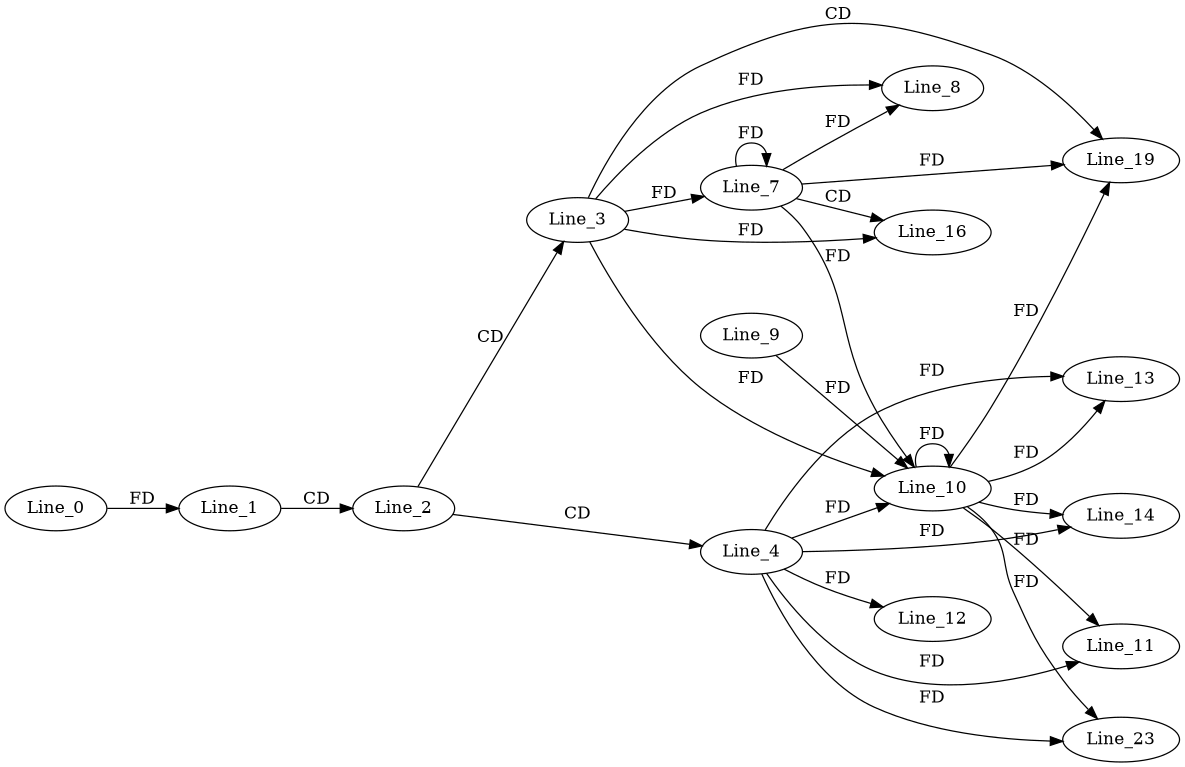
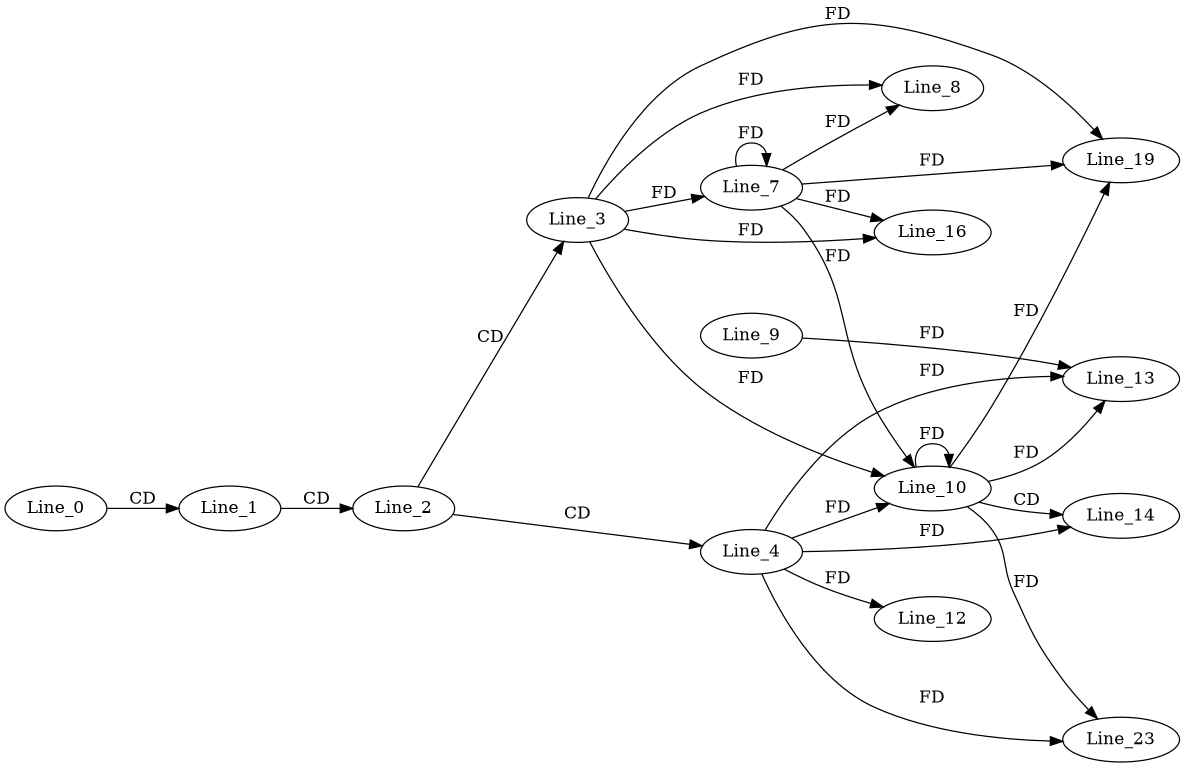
(838, 14) -> (838, 14)
(838, 197) -> (838, 197)
(837, 408) -> (931, 348)
(143, 499) -> (143, 499)
(1027, 500) -> (1027, 500)
(1121, 646) -> none
